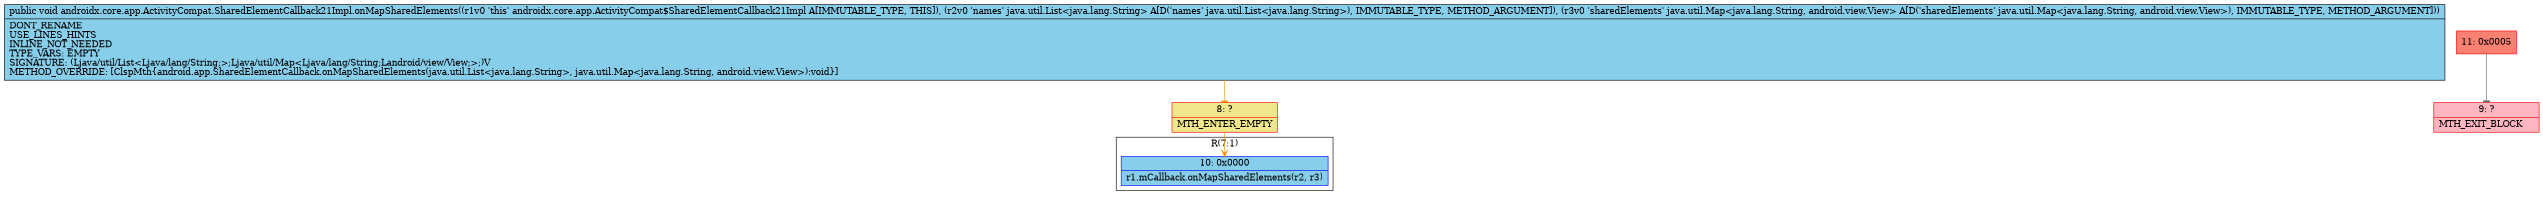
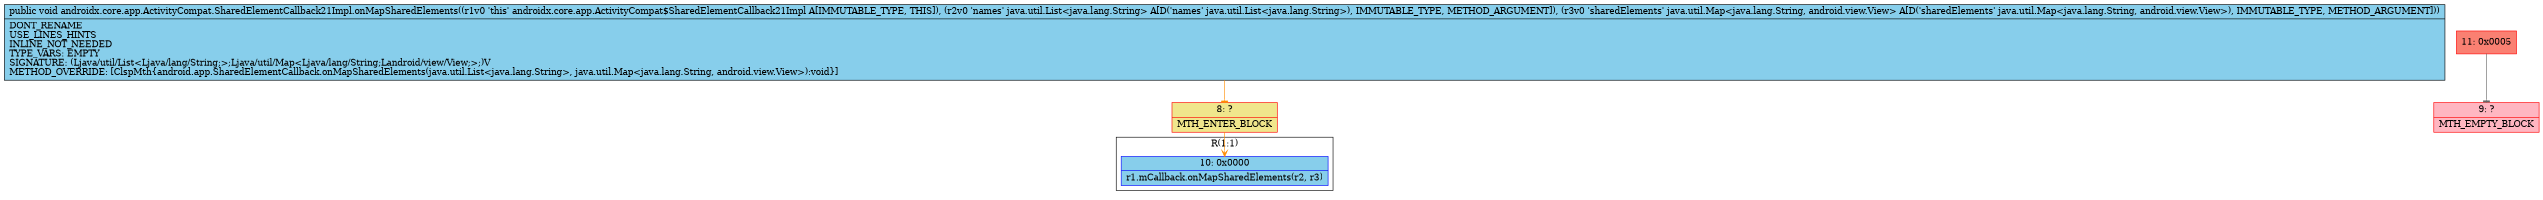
(1225, 125) -> (1225, 125)
(2481, 125) -> (2486, 125)
(1225, 144) -> (1225, 144)
